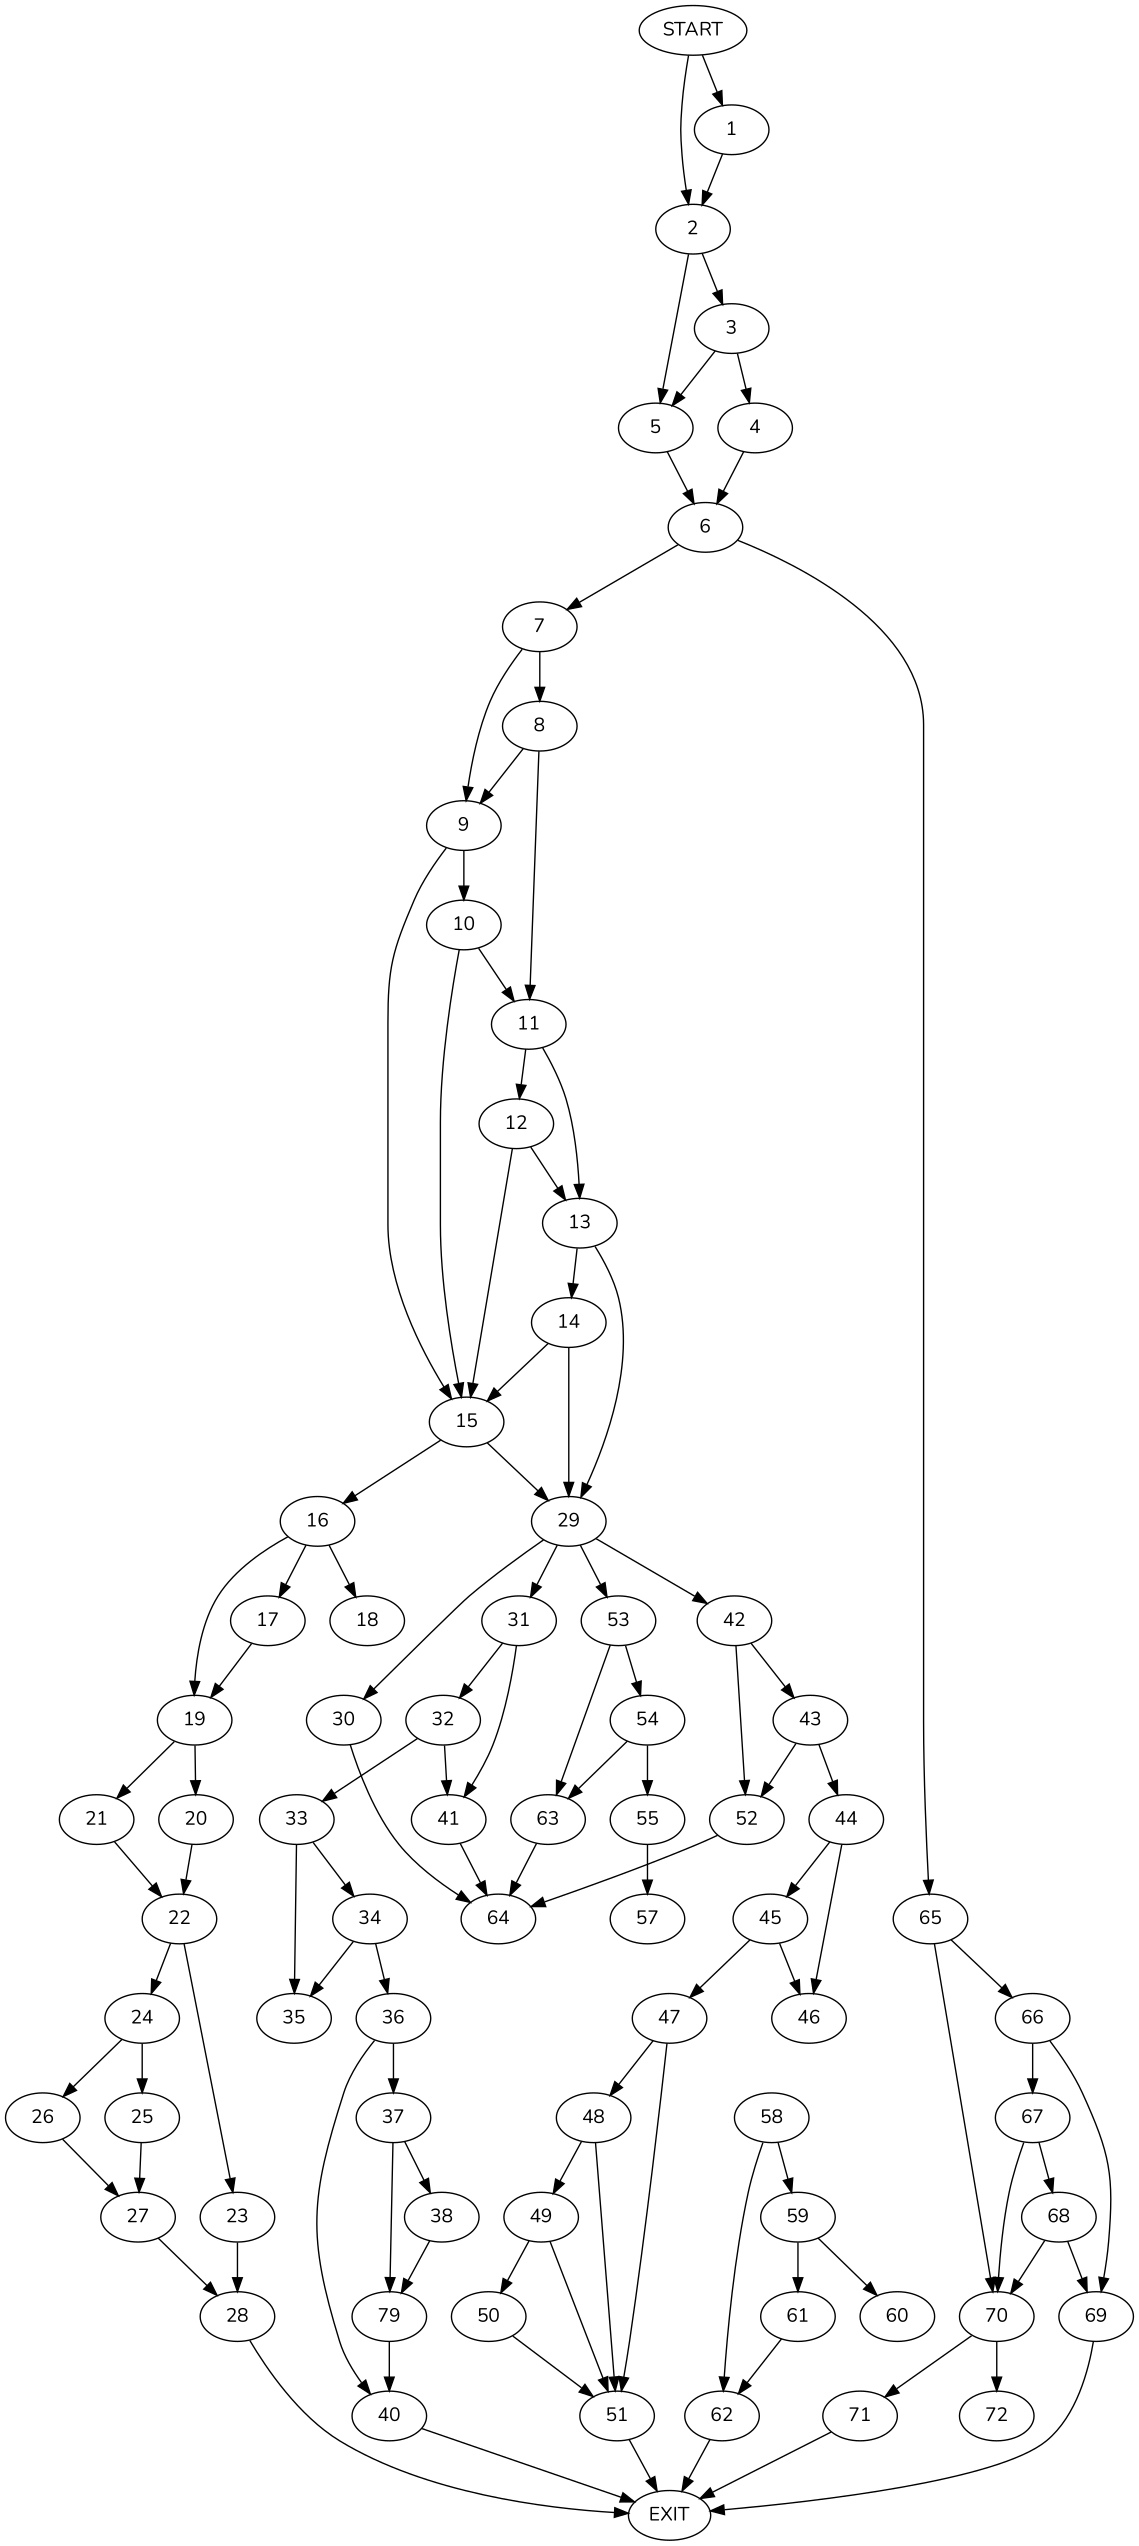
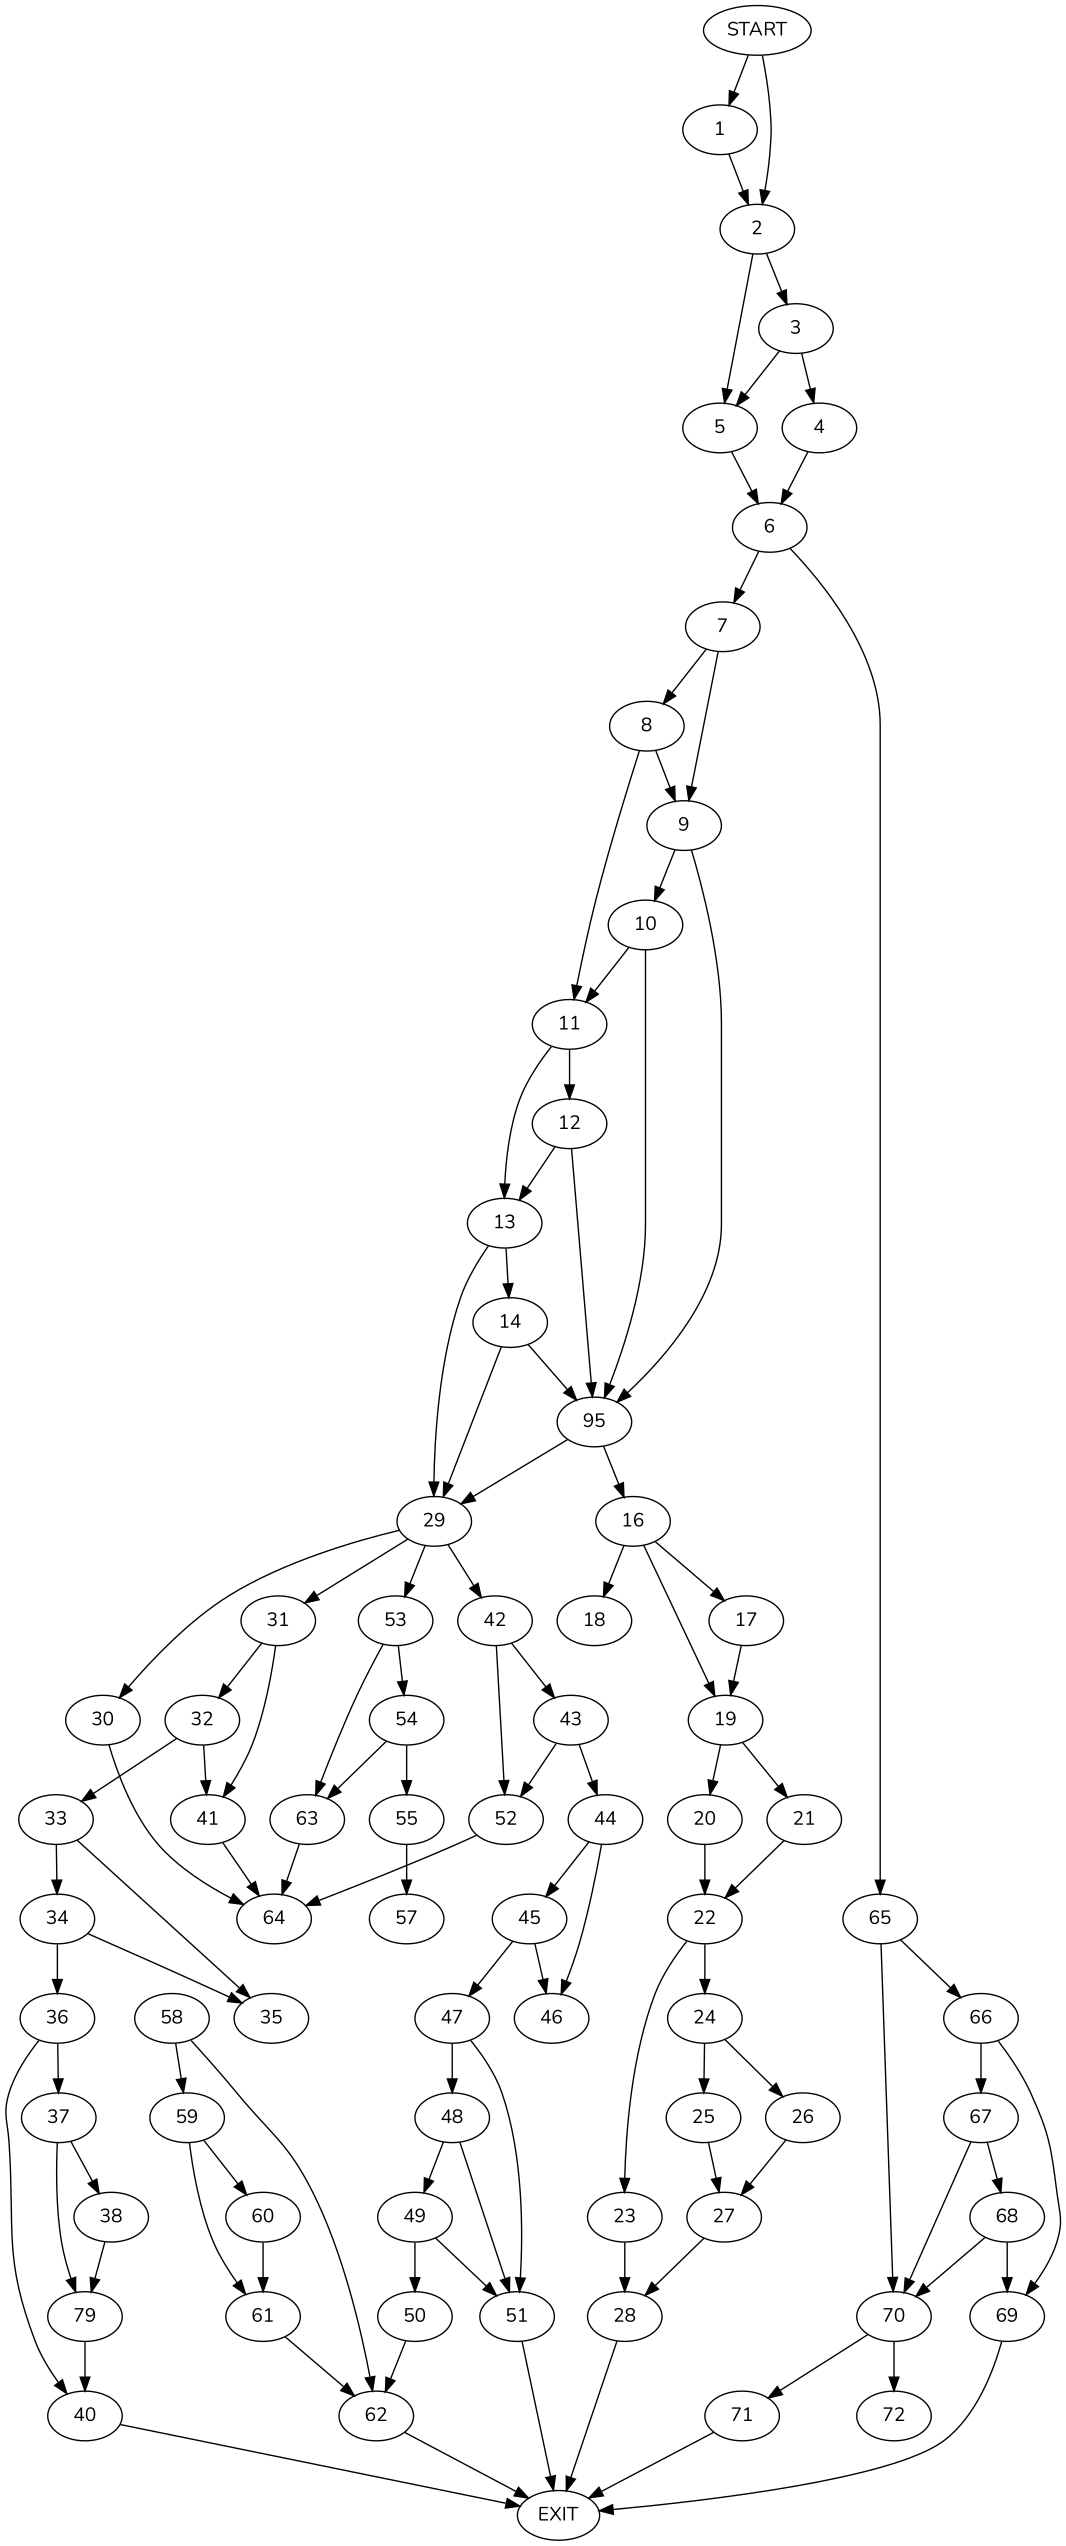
(467, 1422) -> (594, 1422)
none -> (263, 2260)
(547, 2362) -> (398, 2360)
